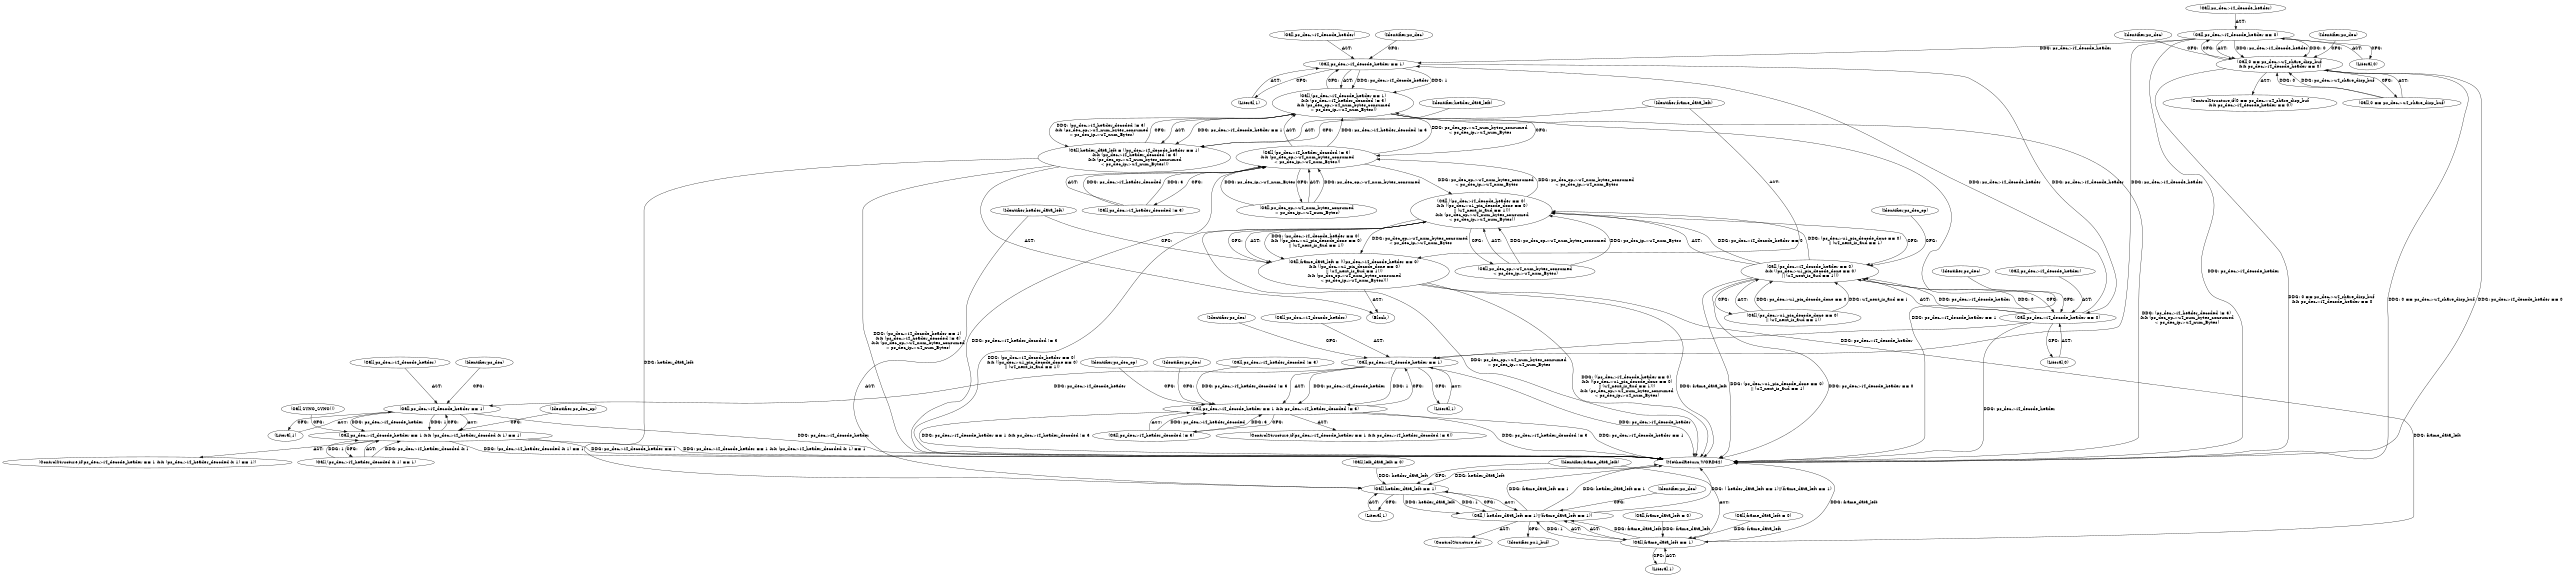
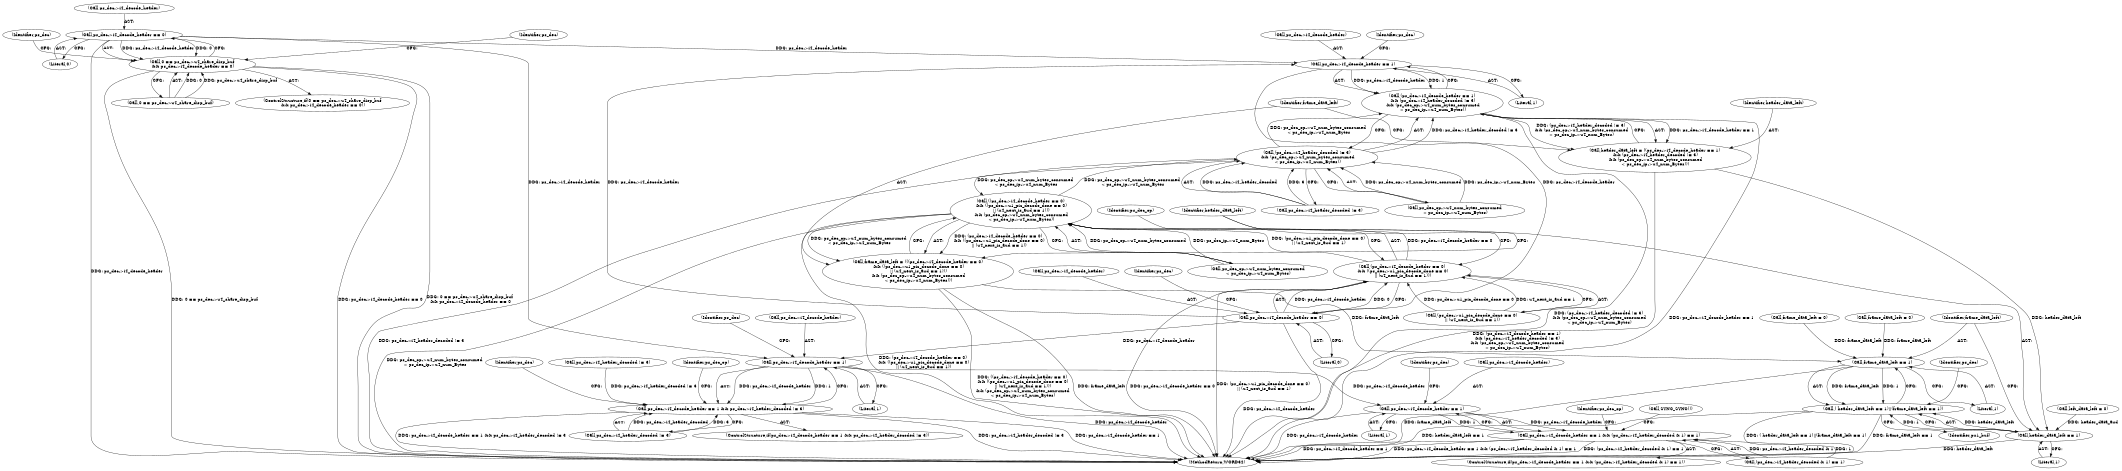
(1381, 318) -> none
(1546, 469) -> (1639, 456)
(1403, 476) -> (2093, 422)
(1577, 529) -> (1912, 386)
(1458, 543) -> none
